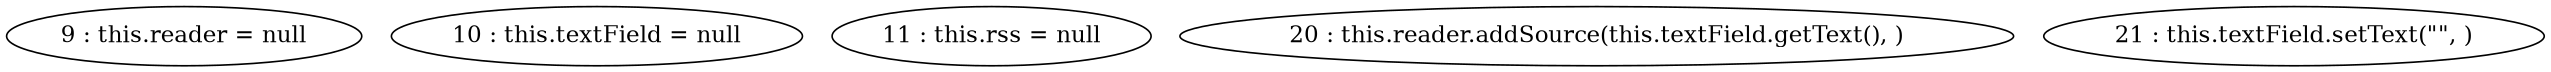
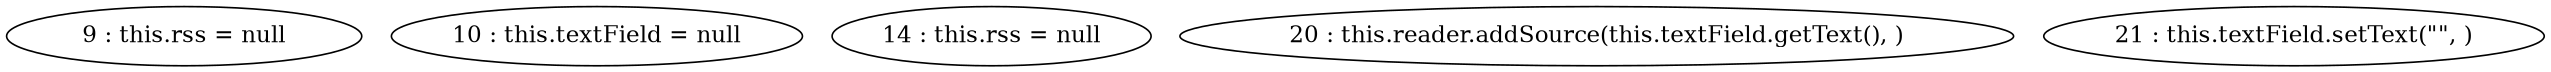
(184, 36) -> (184, 36)
(992, 36) -> (992, 36)
